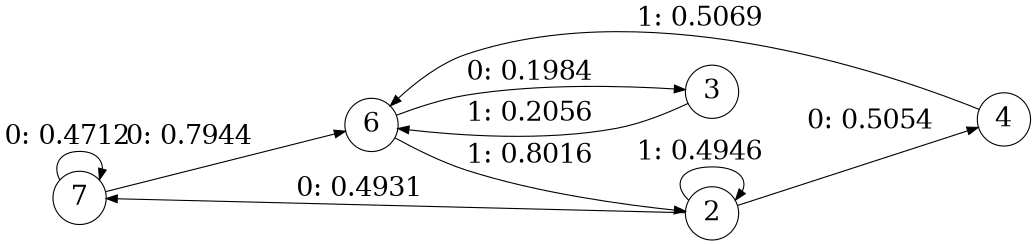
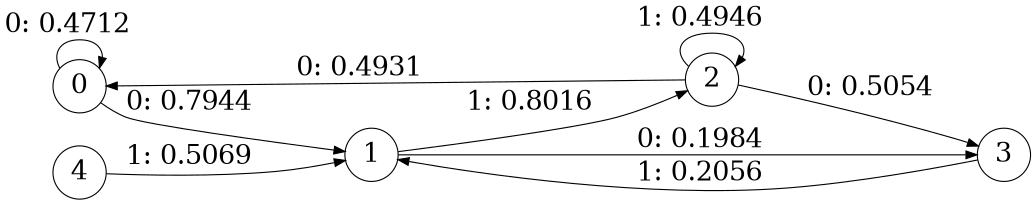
(372, 125) -> (372, 155)
(853, 168) -> (854, 112)
(80, 198) -> (80, 86)
